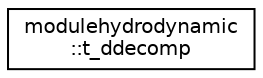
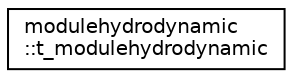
(131, 39) -> (146, 39)
